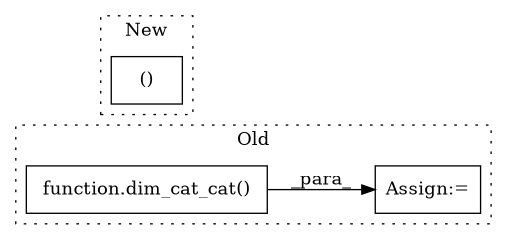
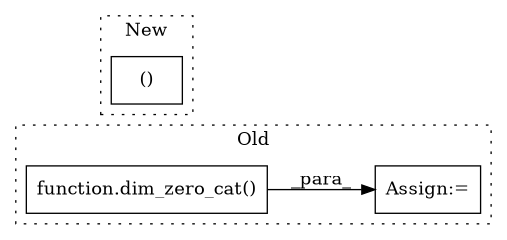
(147, 190) -> (147, 190)
